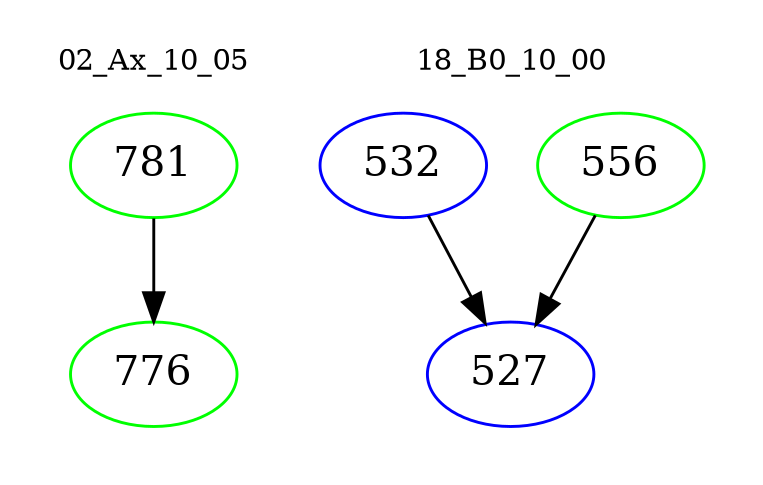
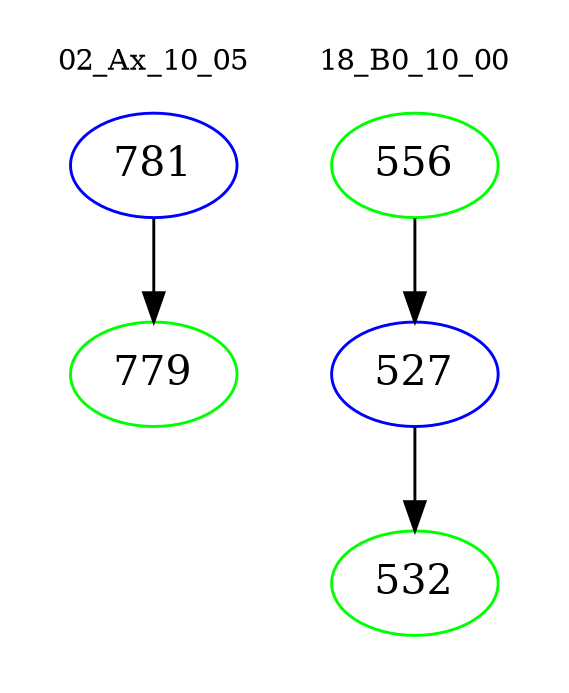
(154, 165) -> (154, 165)
(403, 165) -> (415, 583)
(450, 256) -> (415, 464)
(154, 374) -> (154, 374)
